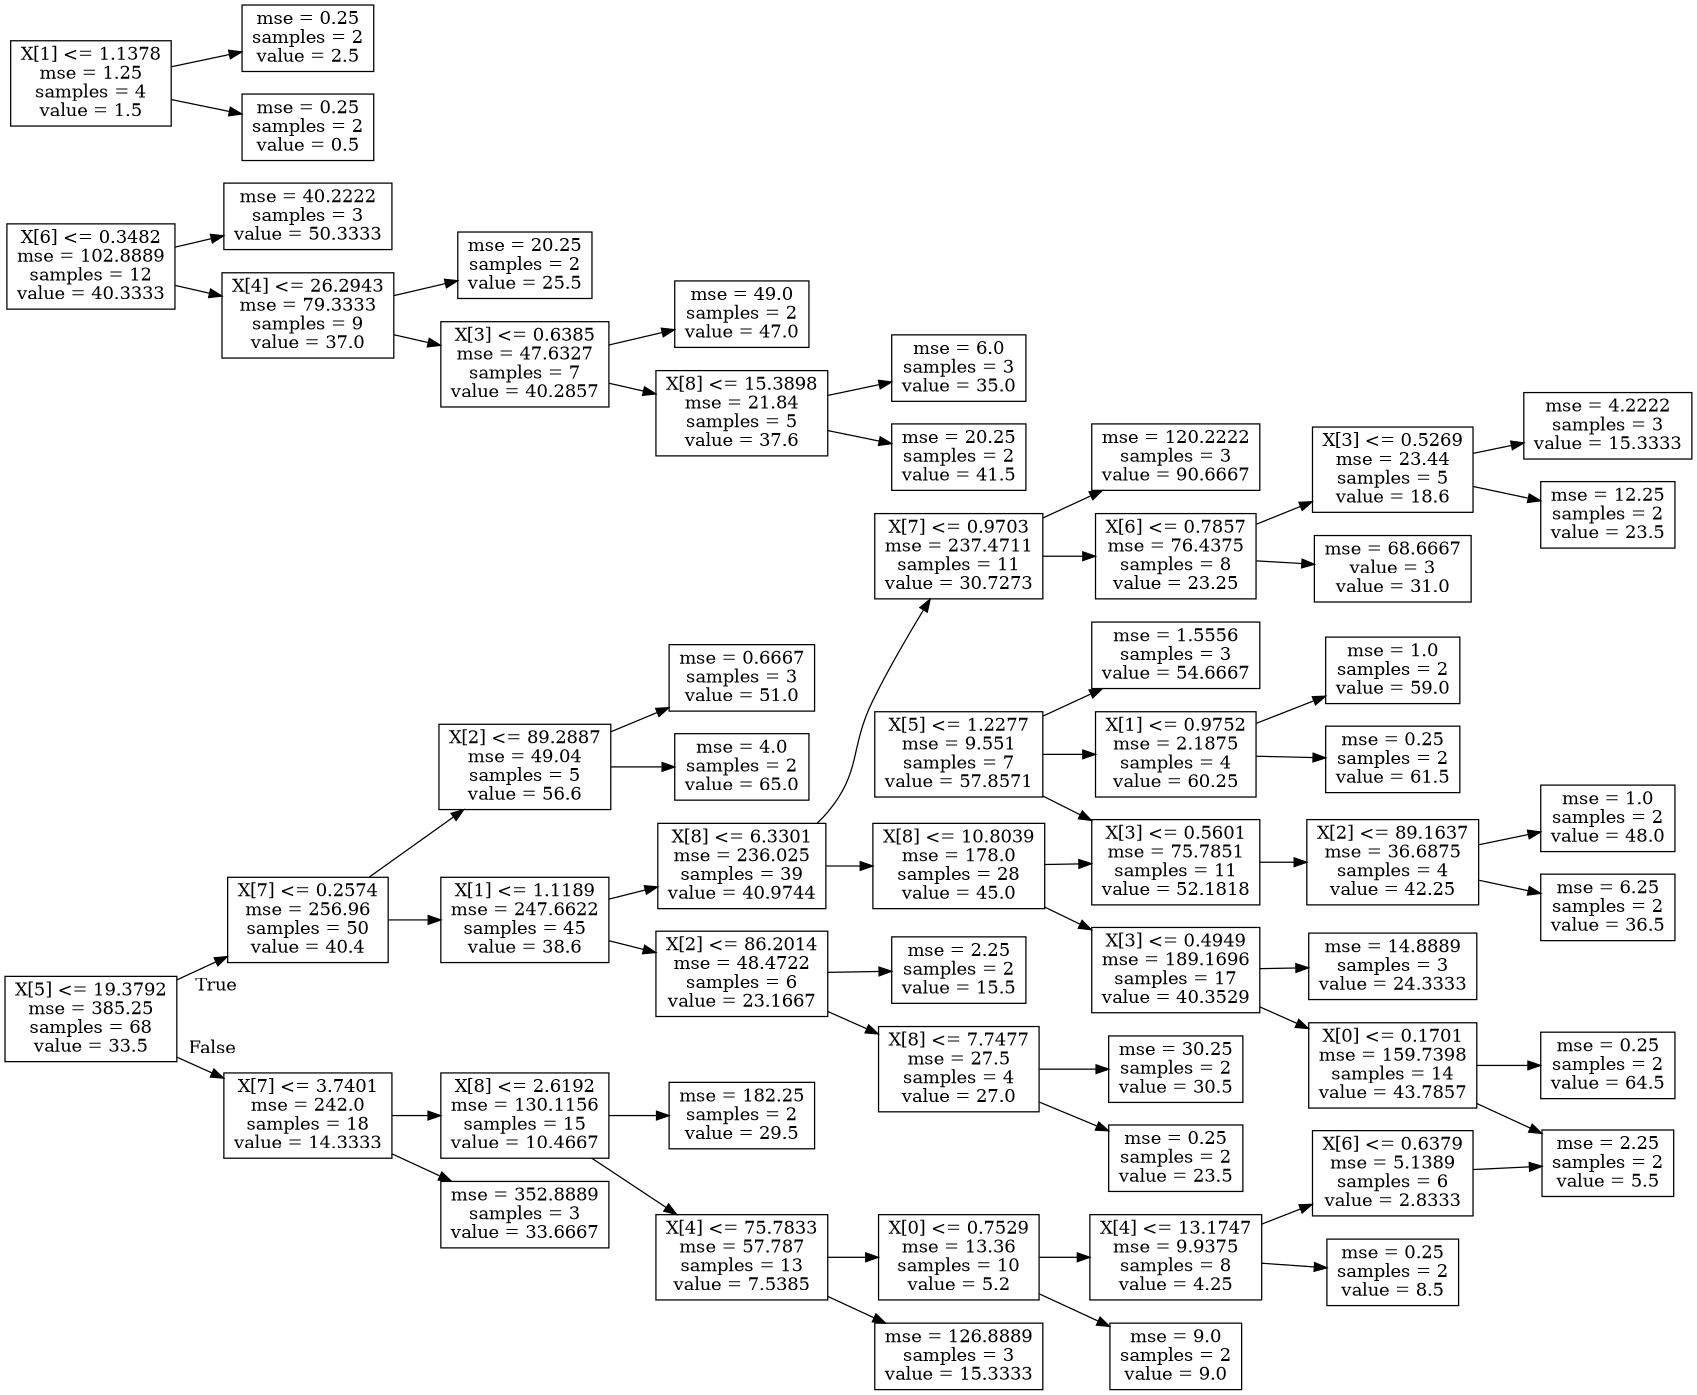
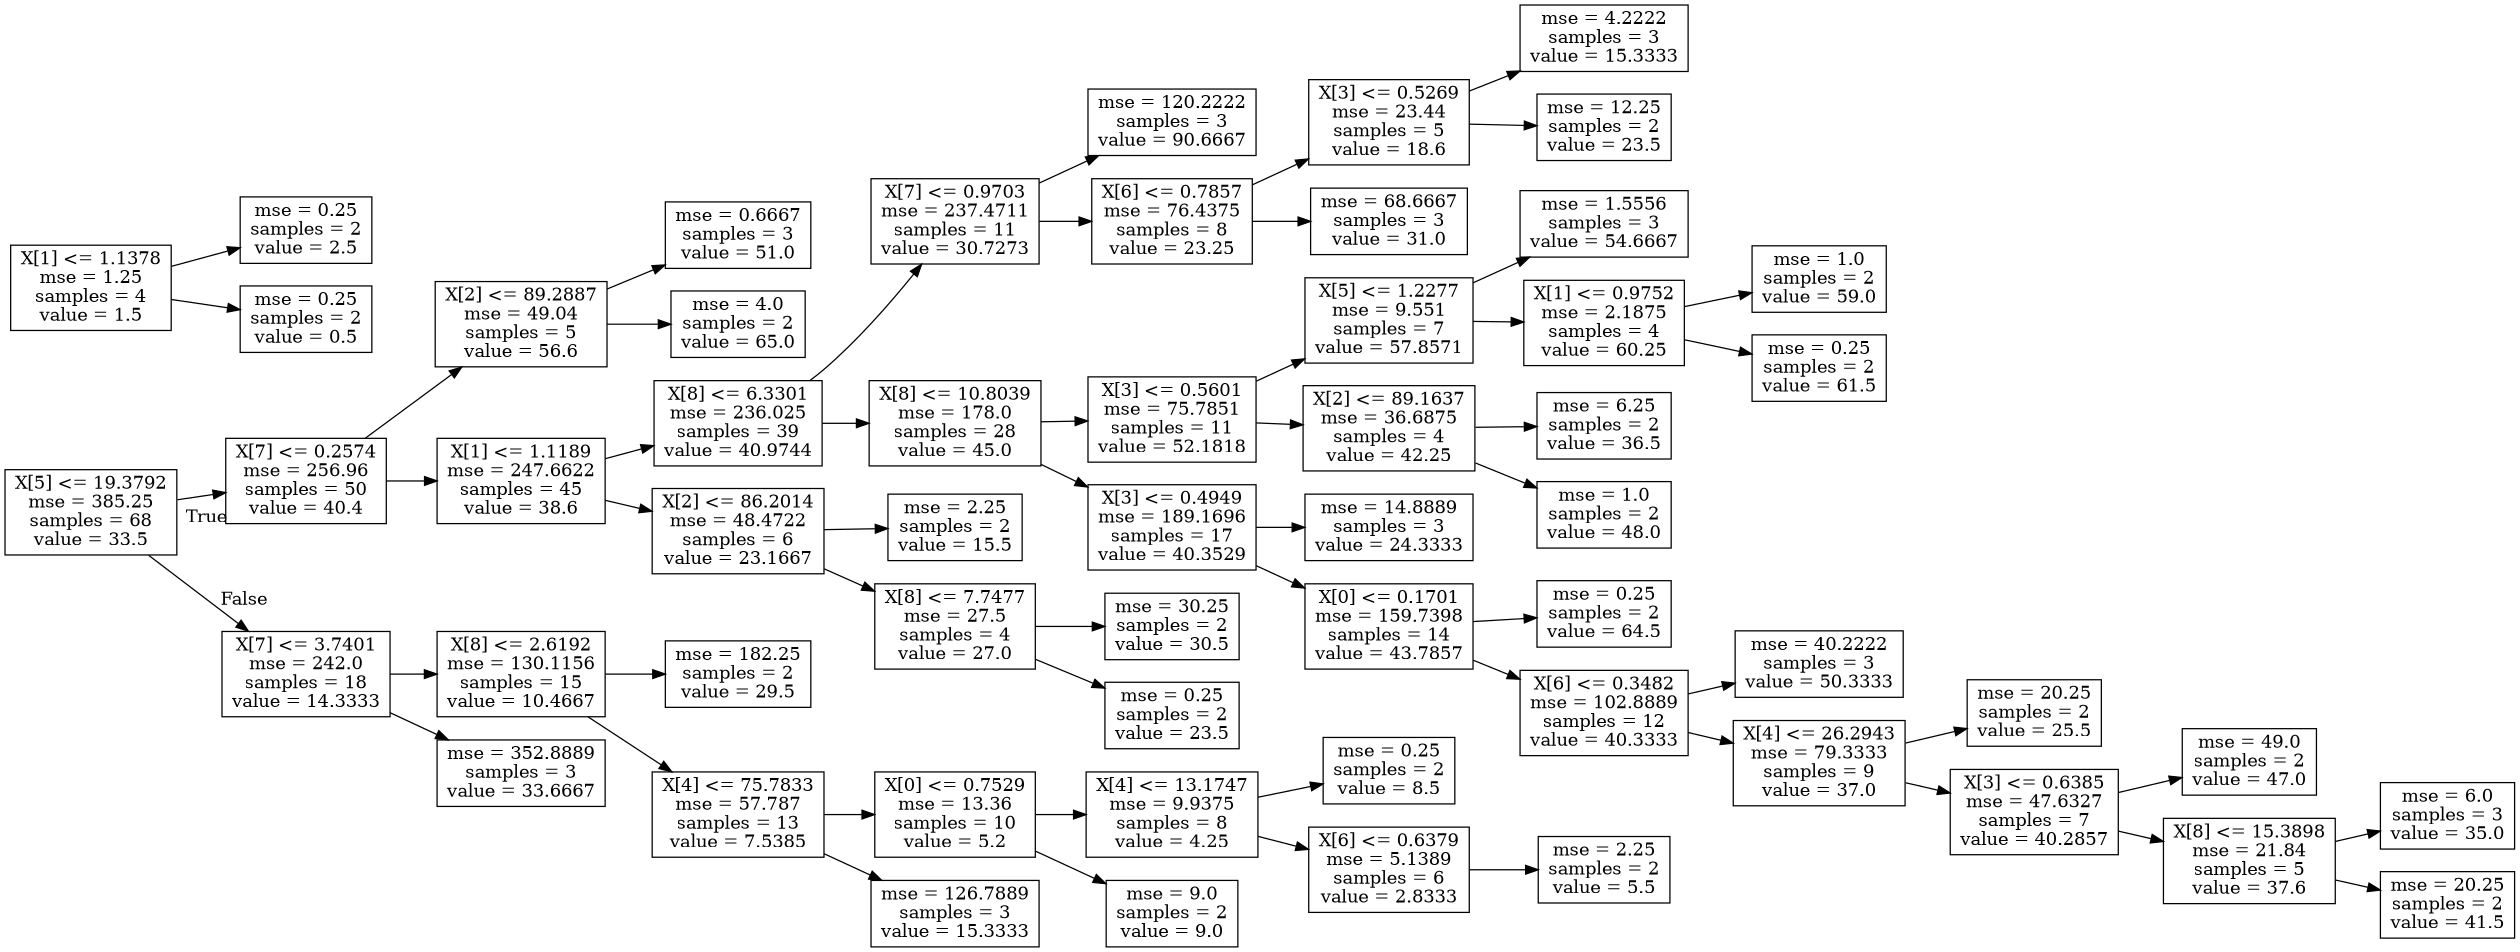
(1393, 569) -> (1389, 221)
(1062, 805) -> (1275, 373)
(1503, 1116) -> (1491, 667)
(959, 1356) -> (955, 914)
